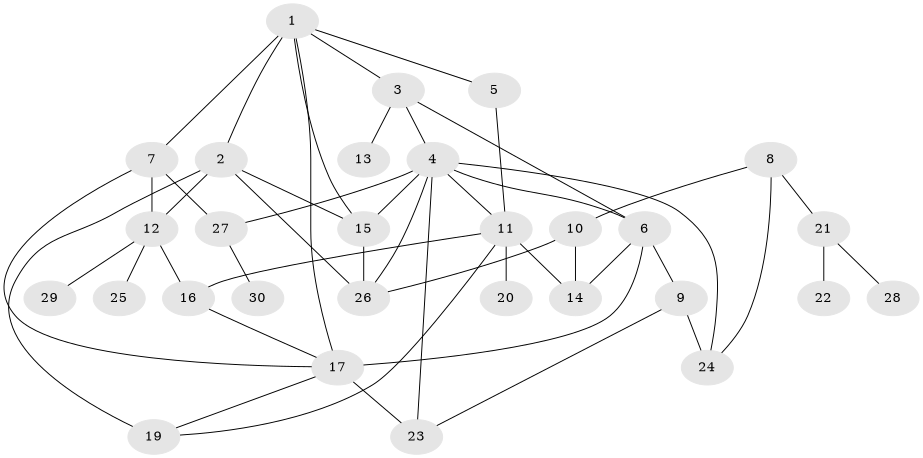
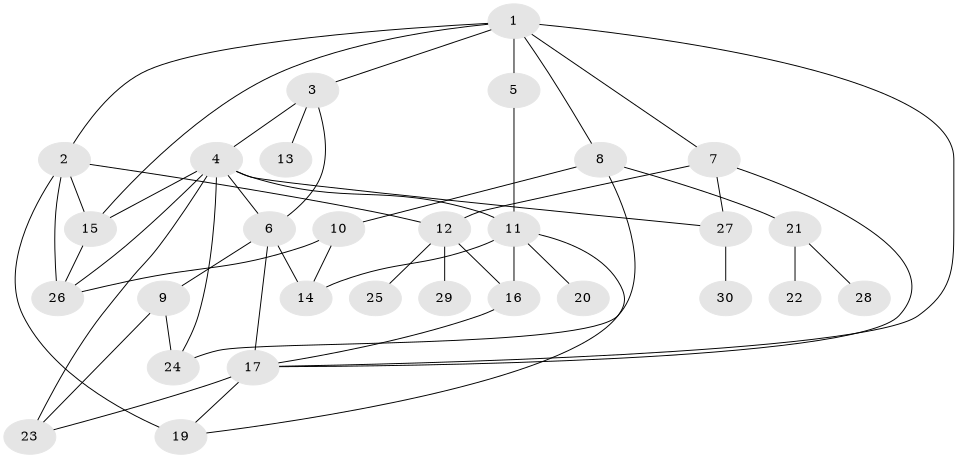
none -> (559, 90)
